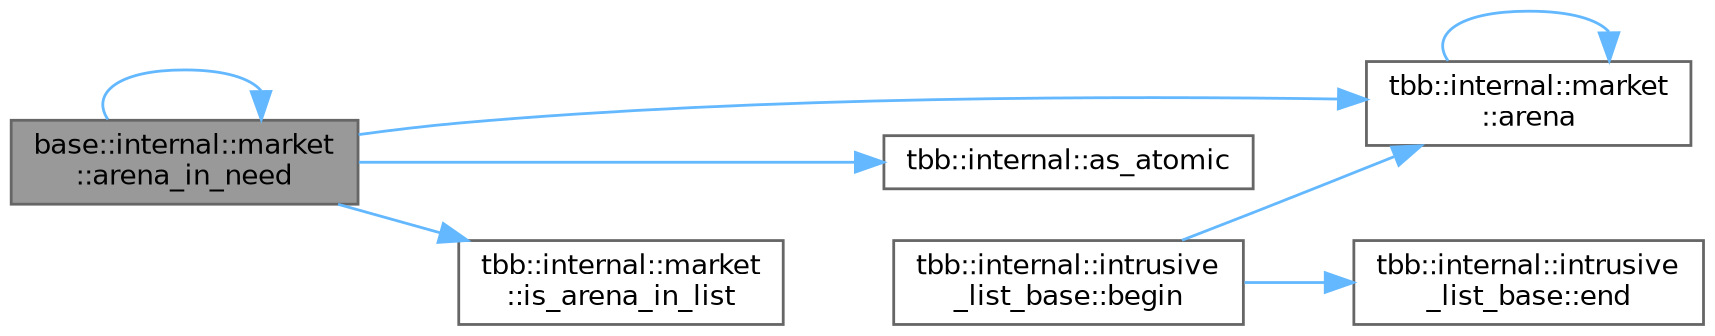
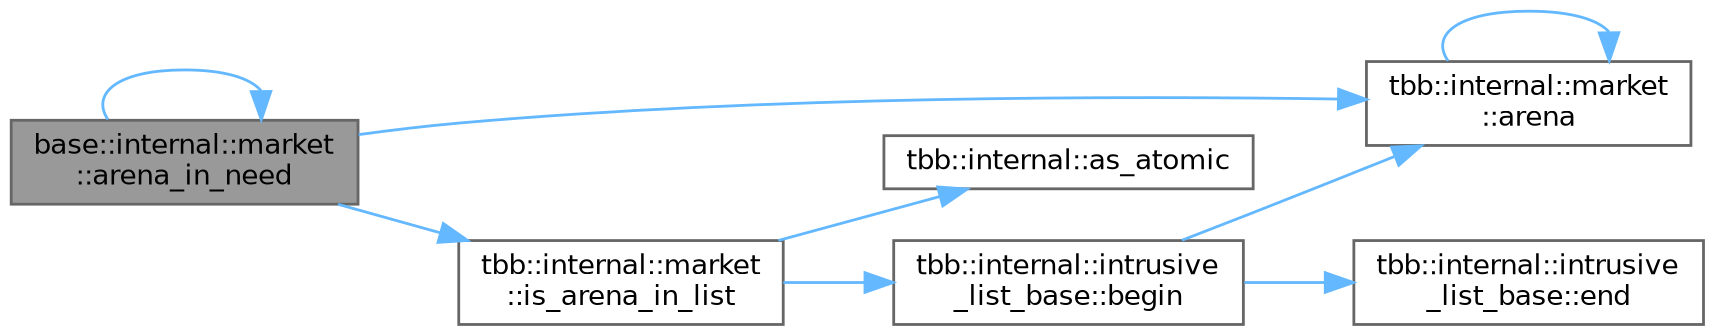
(607, 162) -> (859, 218)
none -> (824, 283)
